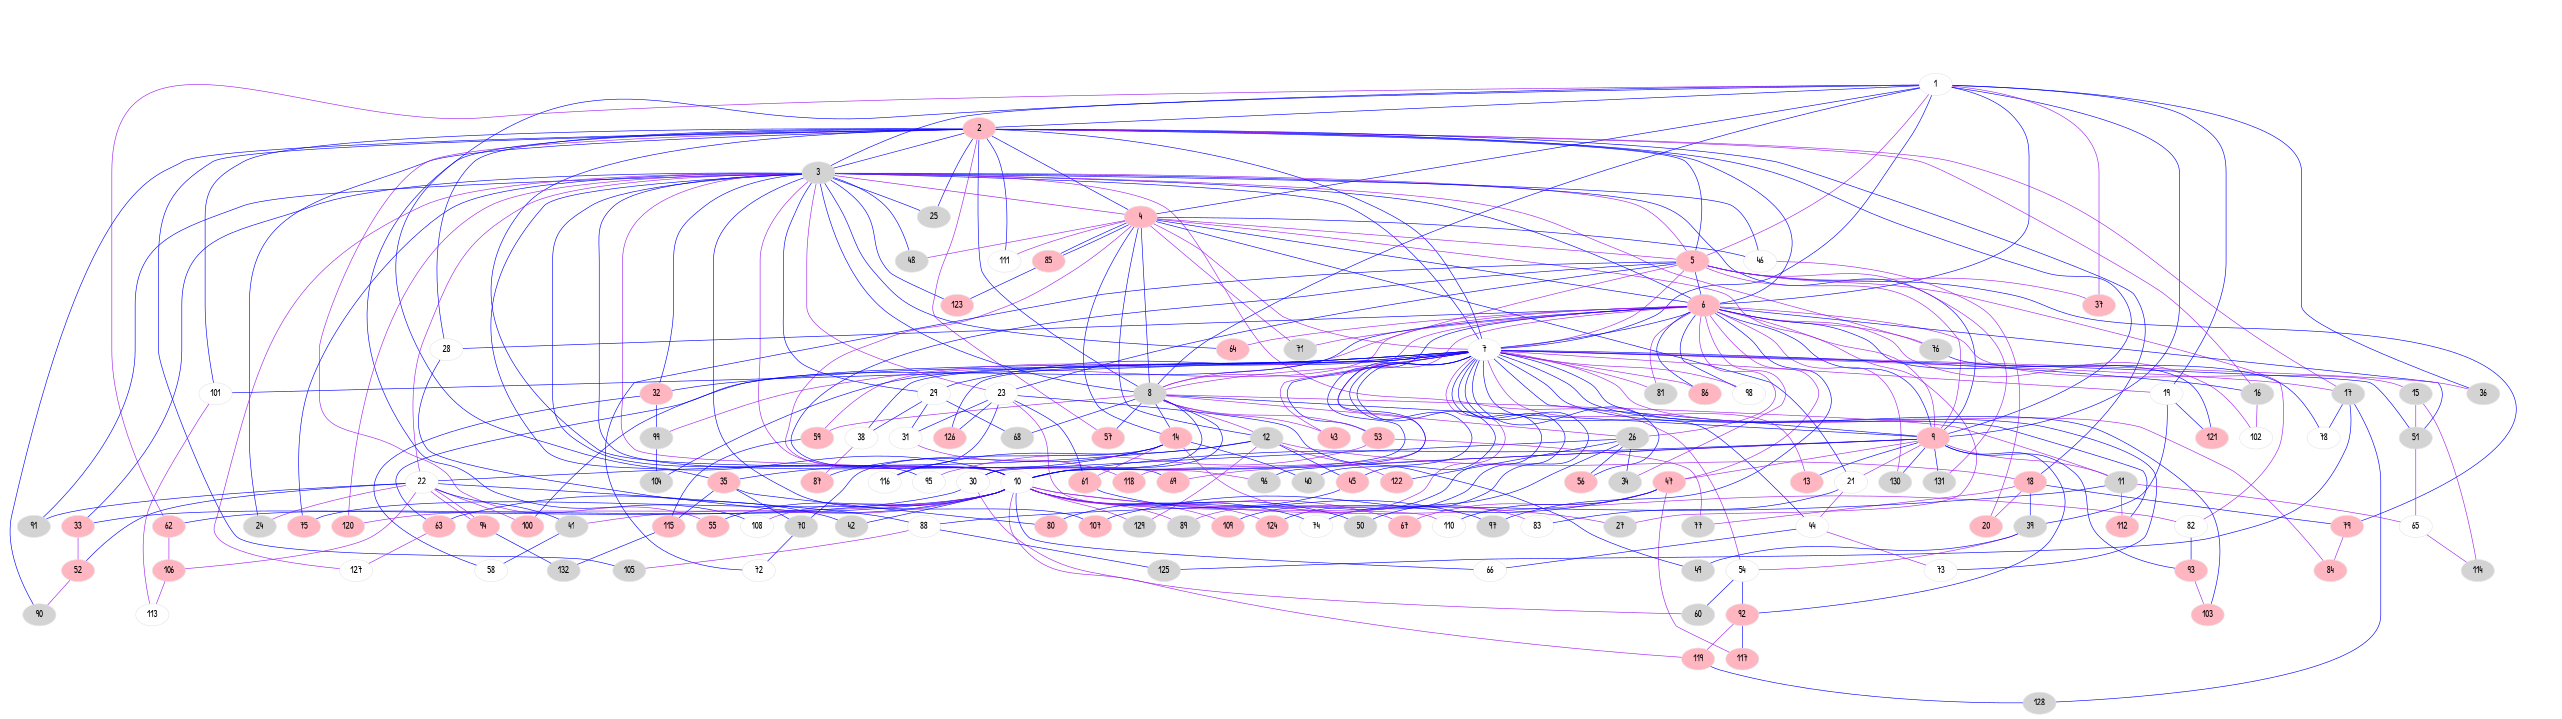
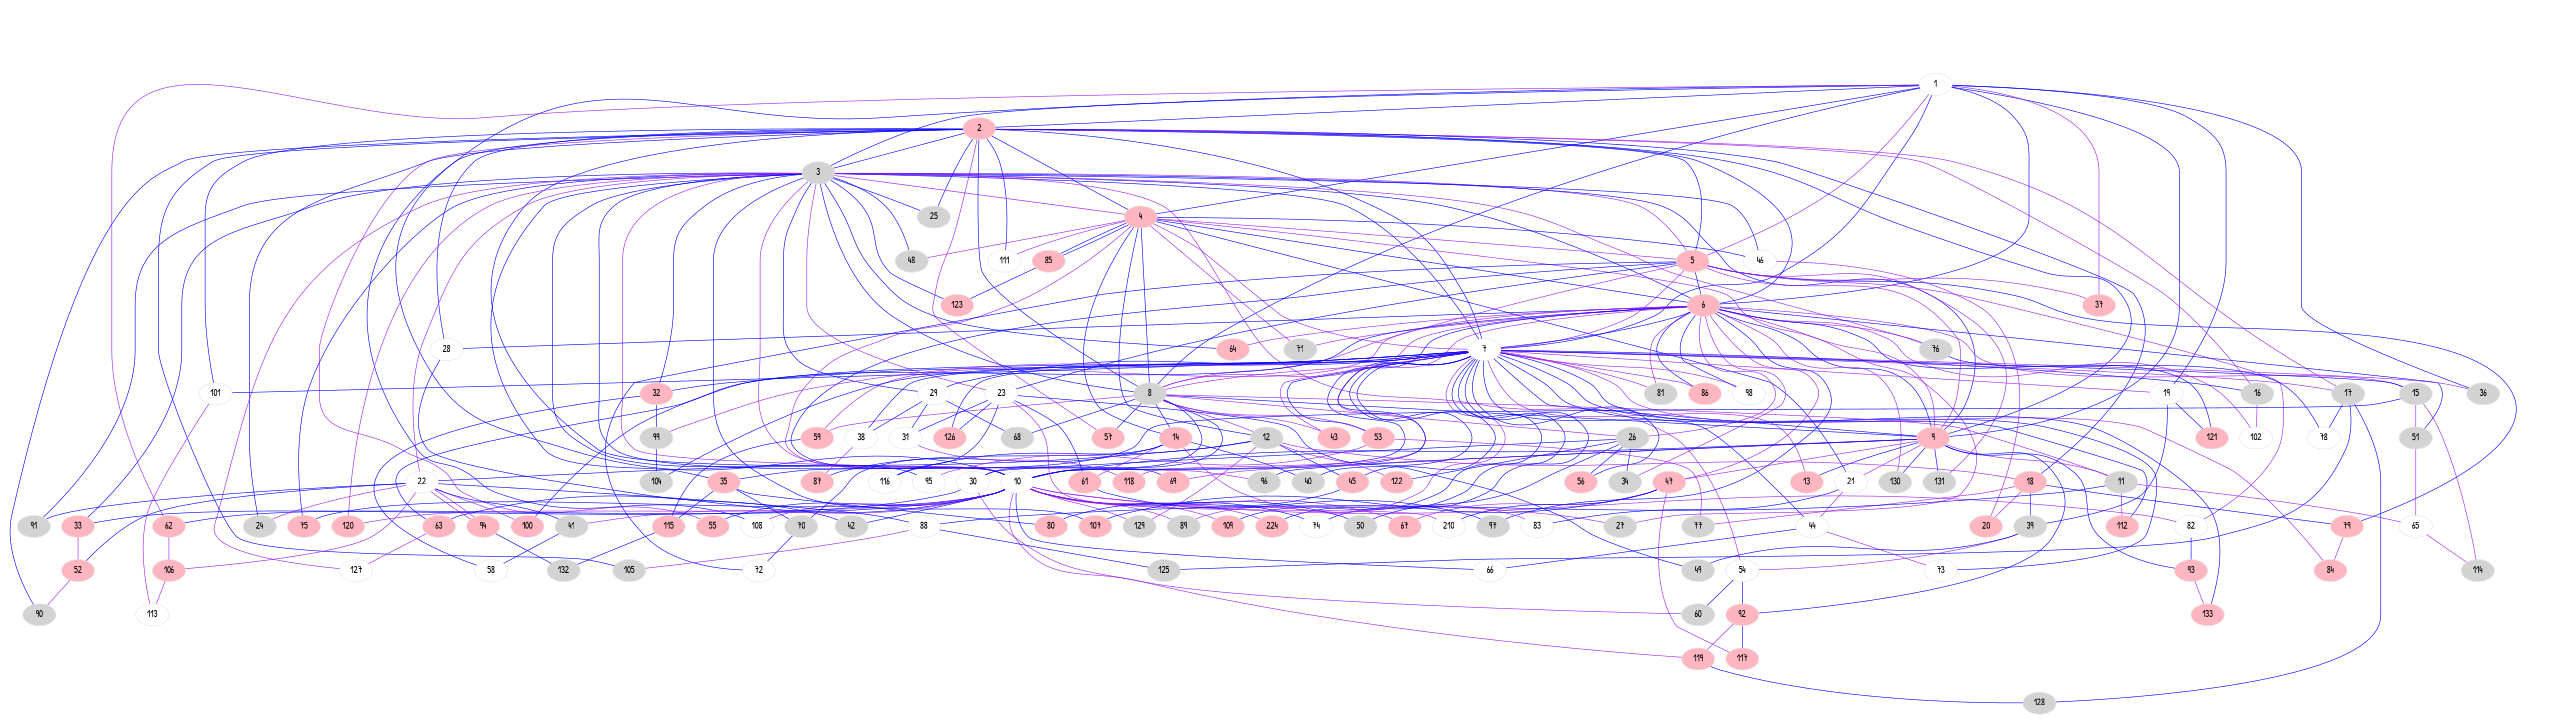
(1966, 364) -> (1952, 364)
(952, 467) -> (1857, 409)
(1272, 526) -> (1272, 526)
(1449, 526) -> (1449, 526)
(2208, 615) -> (2208, 615)
